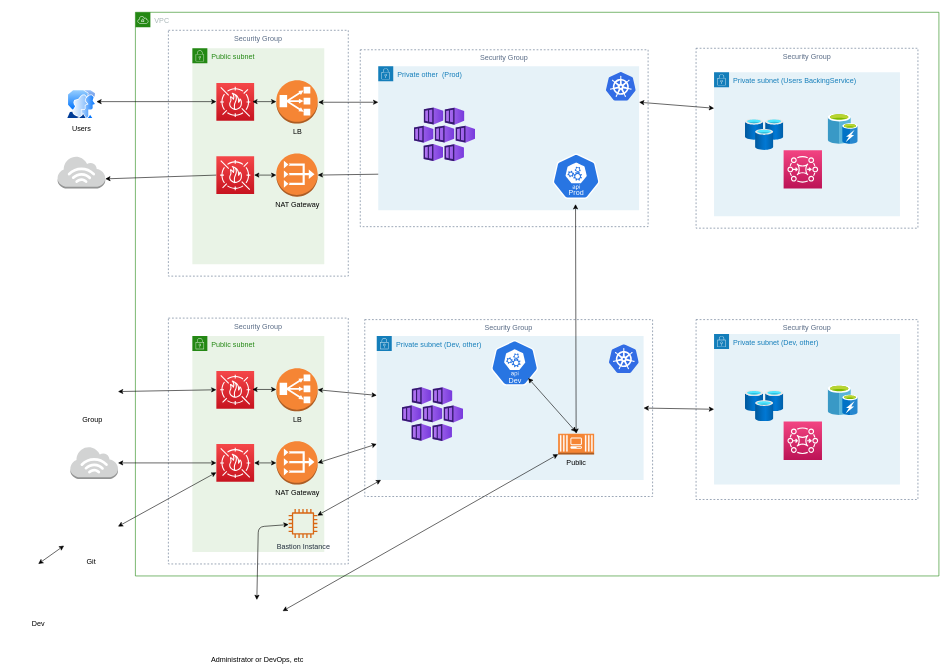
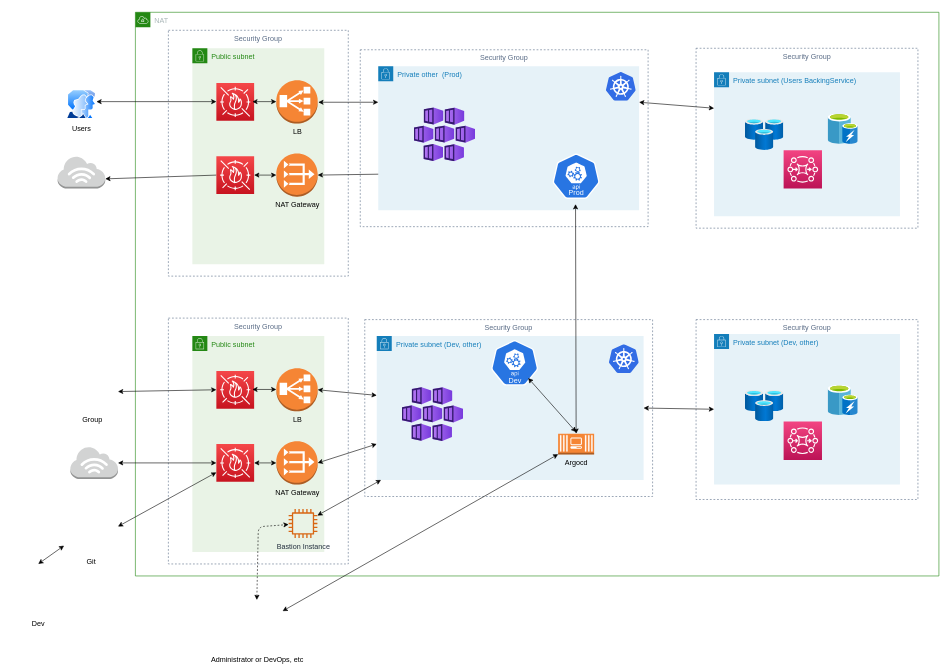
(161, 21) -> (161, 21)
(577, 463) -> (577, 463)
(258, 549) -> (258, 549)
